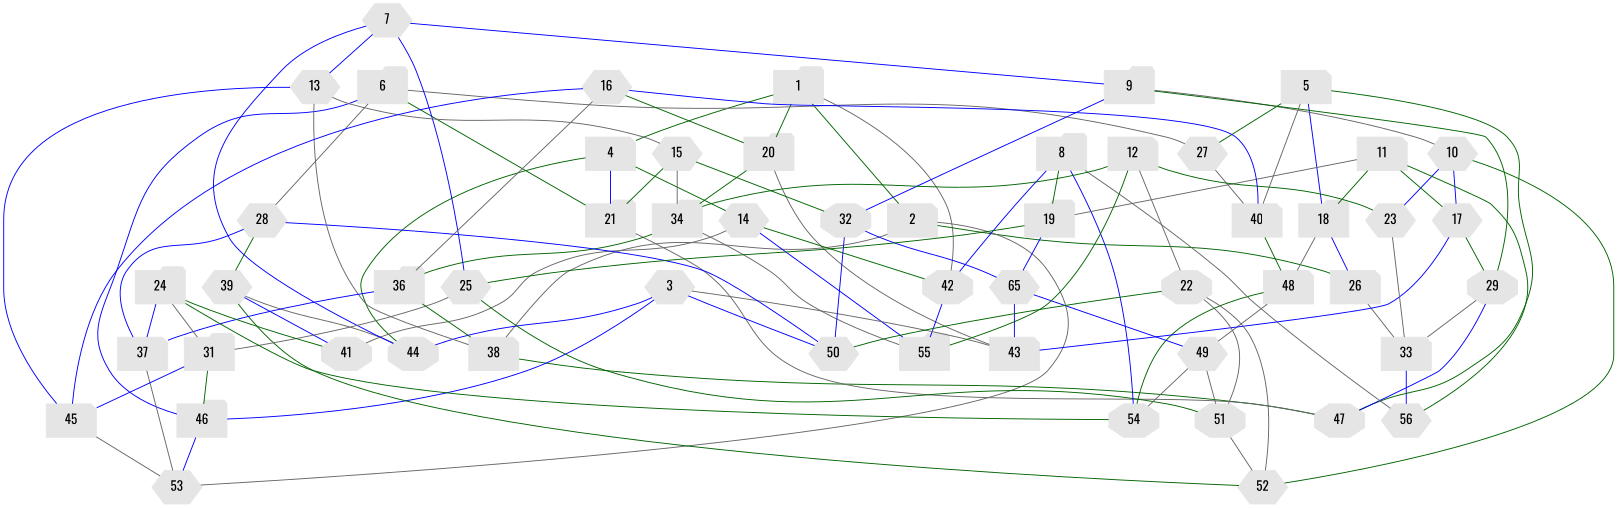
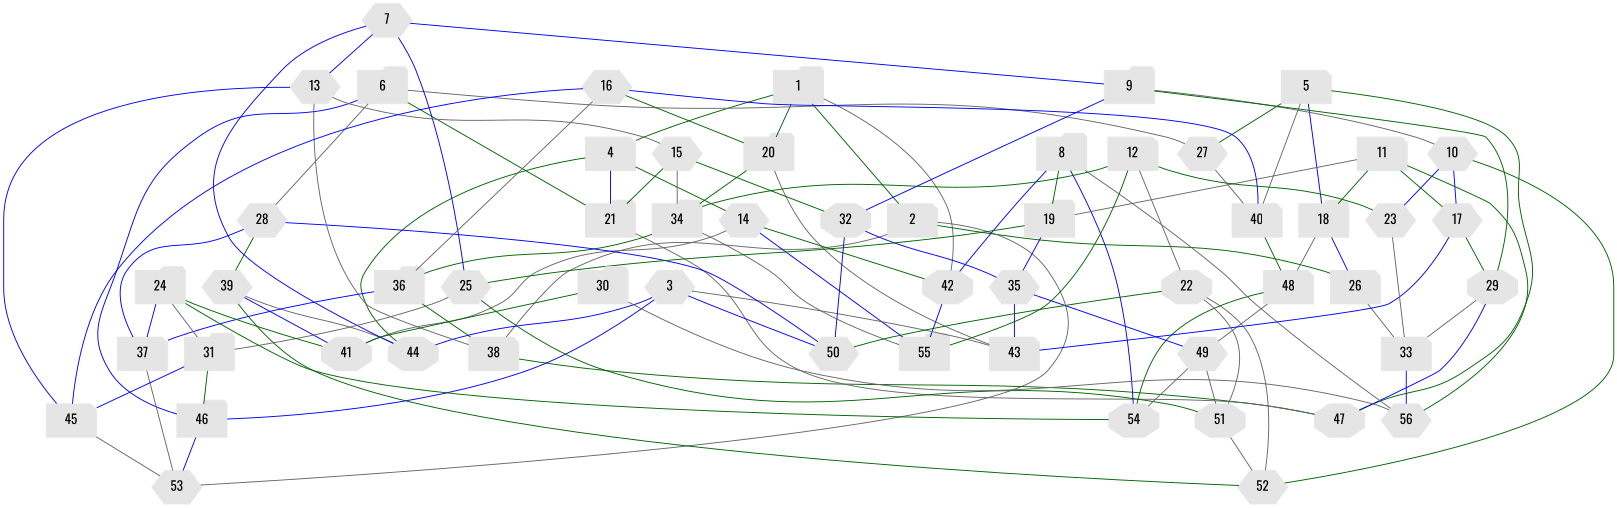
none -> (603, 287)
(1014, 287) -> (1014, 287)
